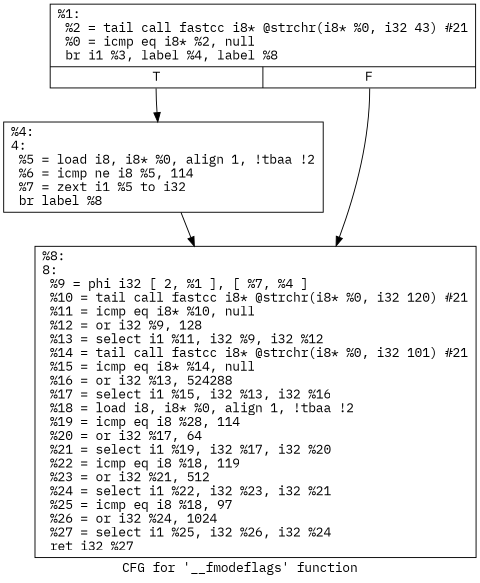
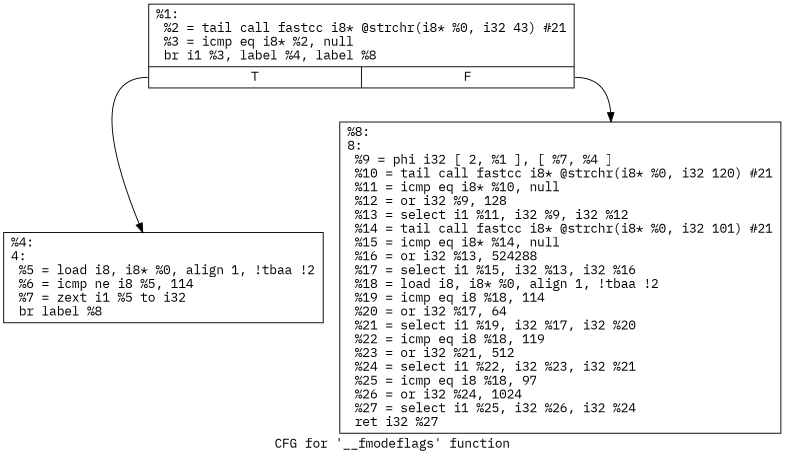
(157, 42) -> (255, 42)
(186, 225) -> none
(141, 422) -> (446, 298)
